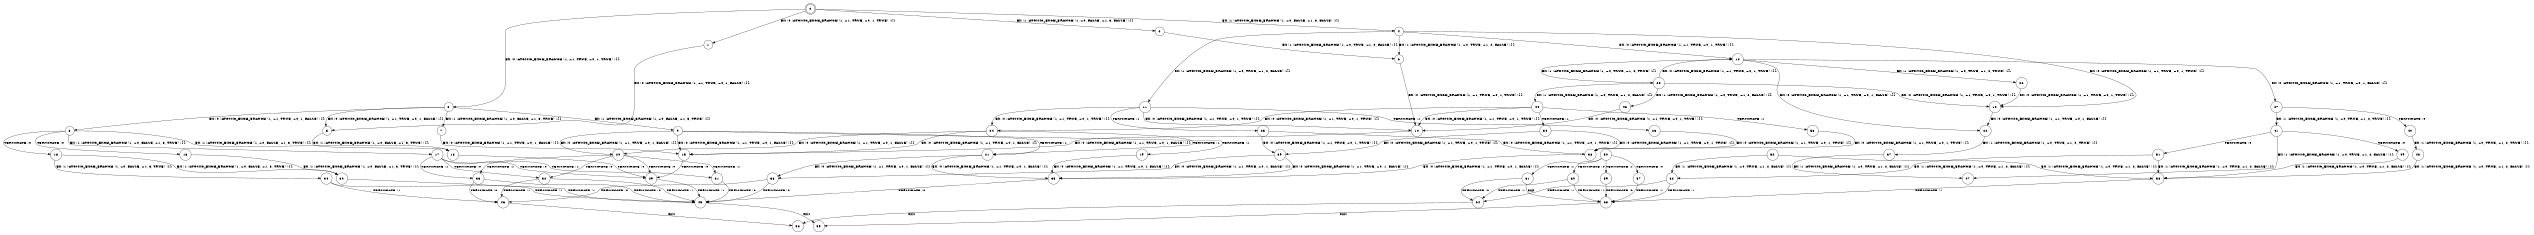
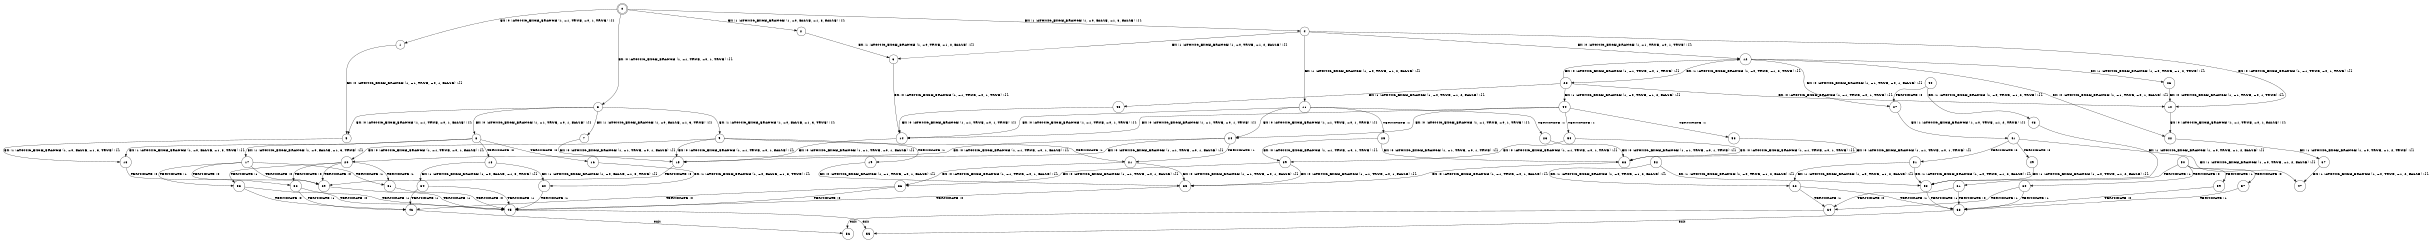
(2345, 110) -> (1907, 89)
(1531, 190) -> (1972, 198)
